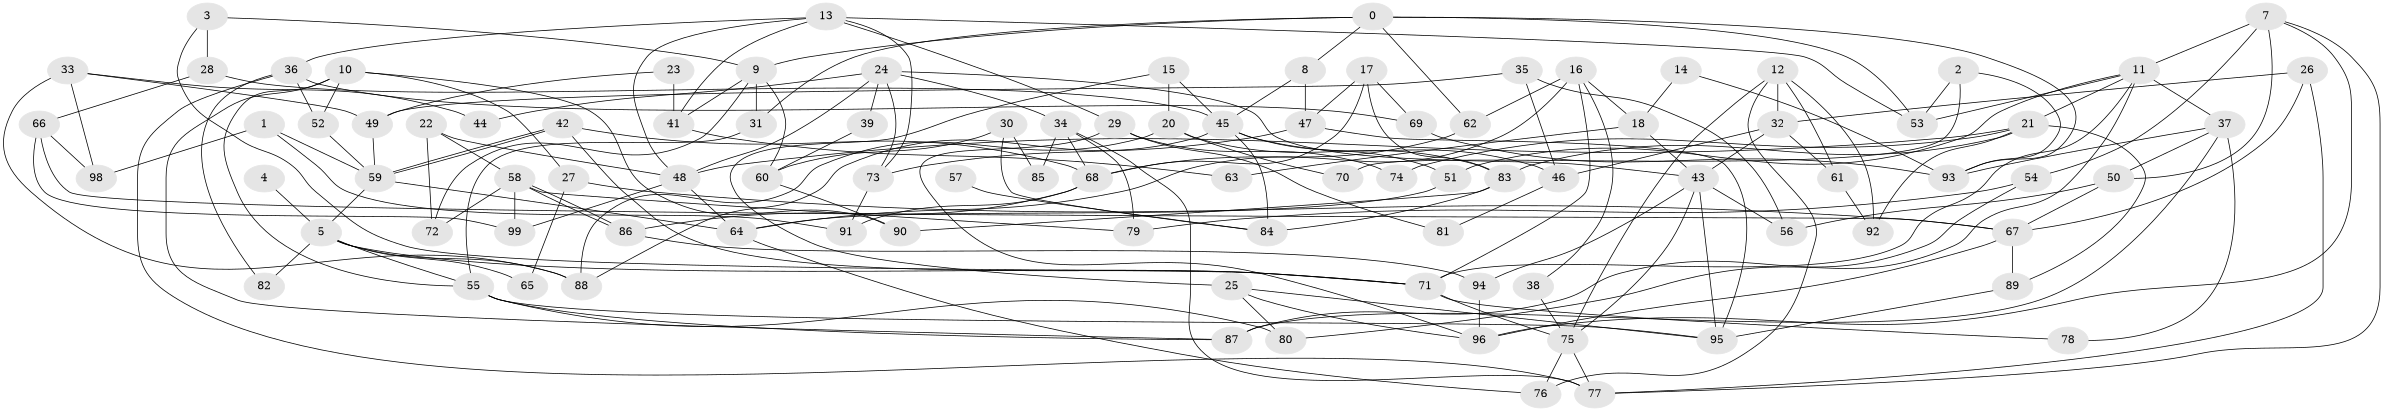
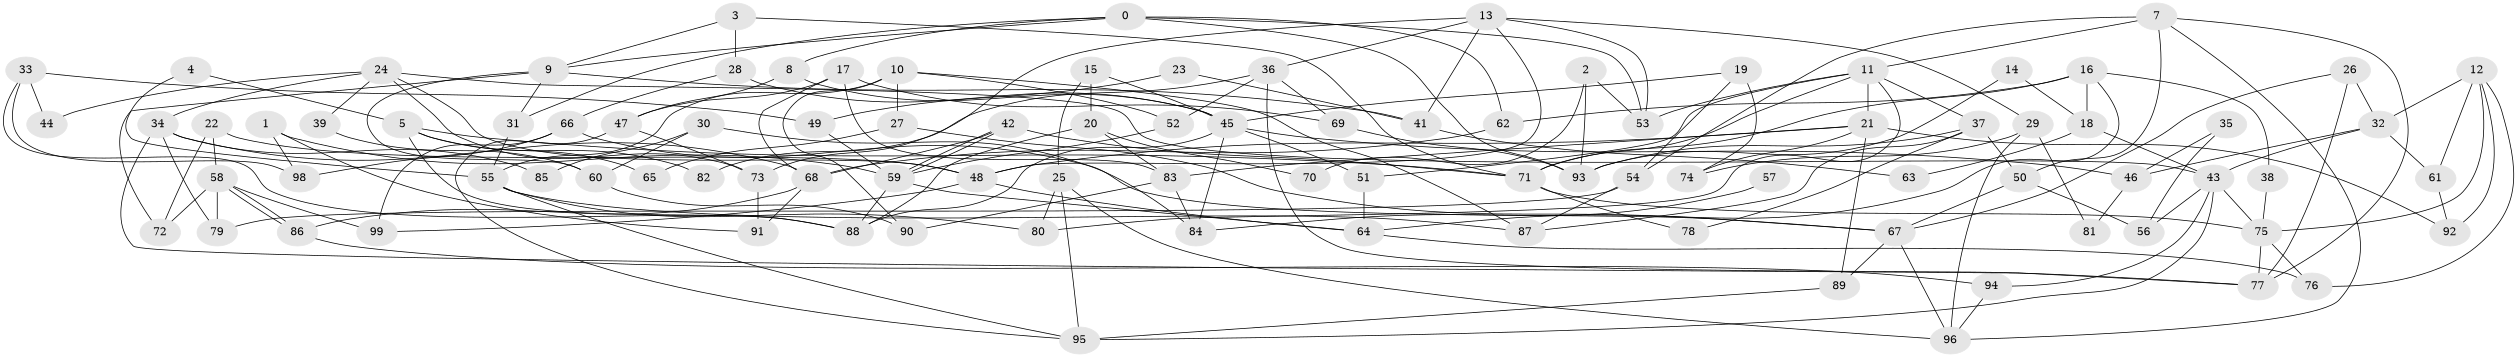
none -> (1741, 70)
(1196, 88) -> none
(352, 202) -> (874, 206)
(396, 261) -> (257, 158)
